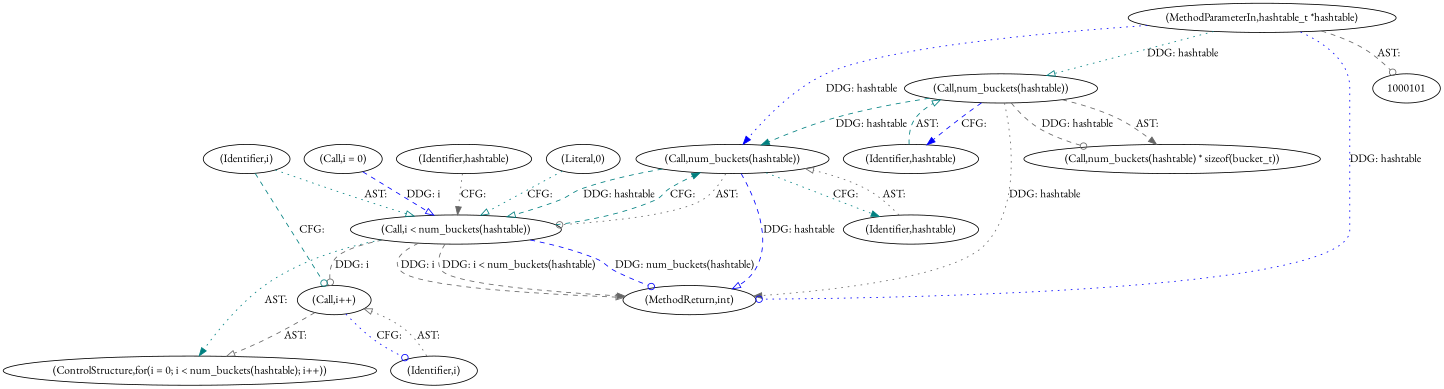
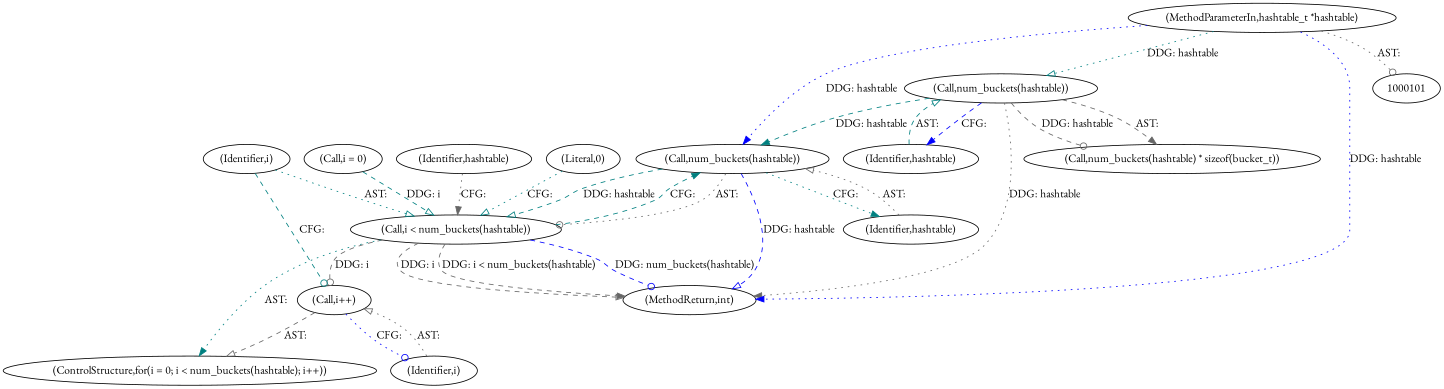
(1359, 46) -> (1359, 46)
(395, 191) -> (395, 191)
(1172, 281) -> (1172, 281)
